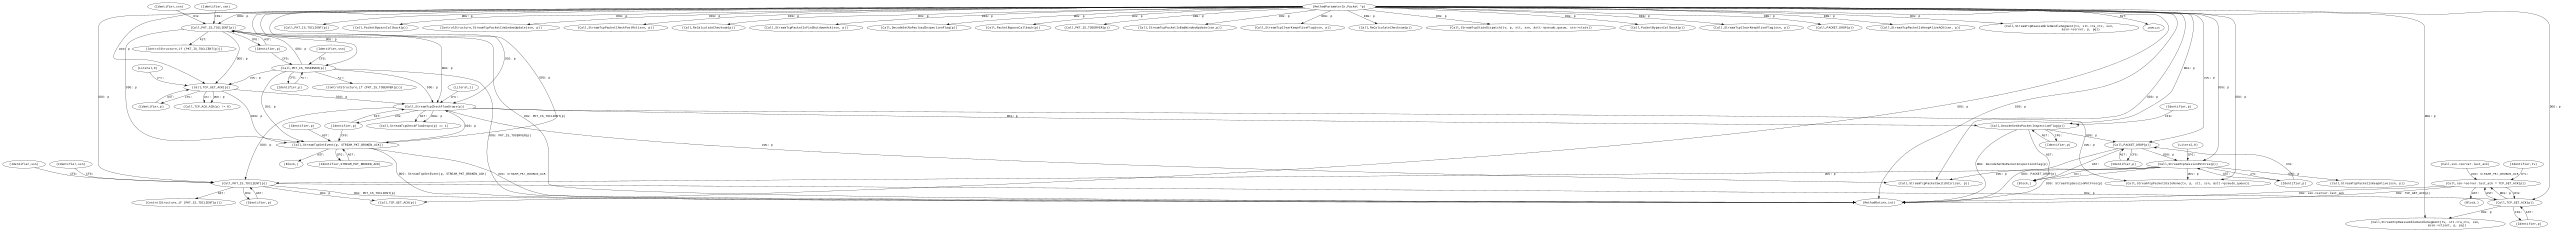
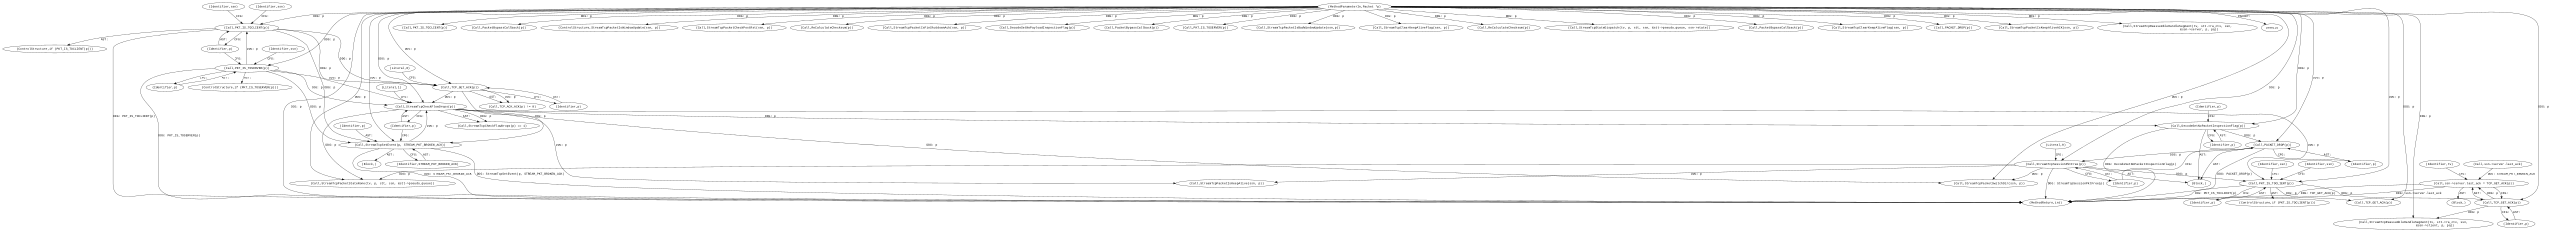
(2124, 16) -> (2245, 16)
none -> (797, 182)
